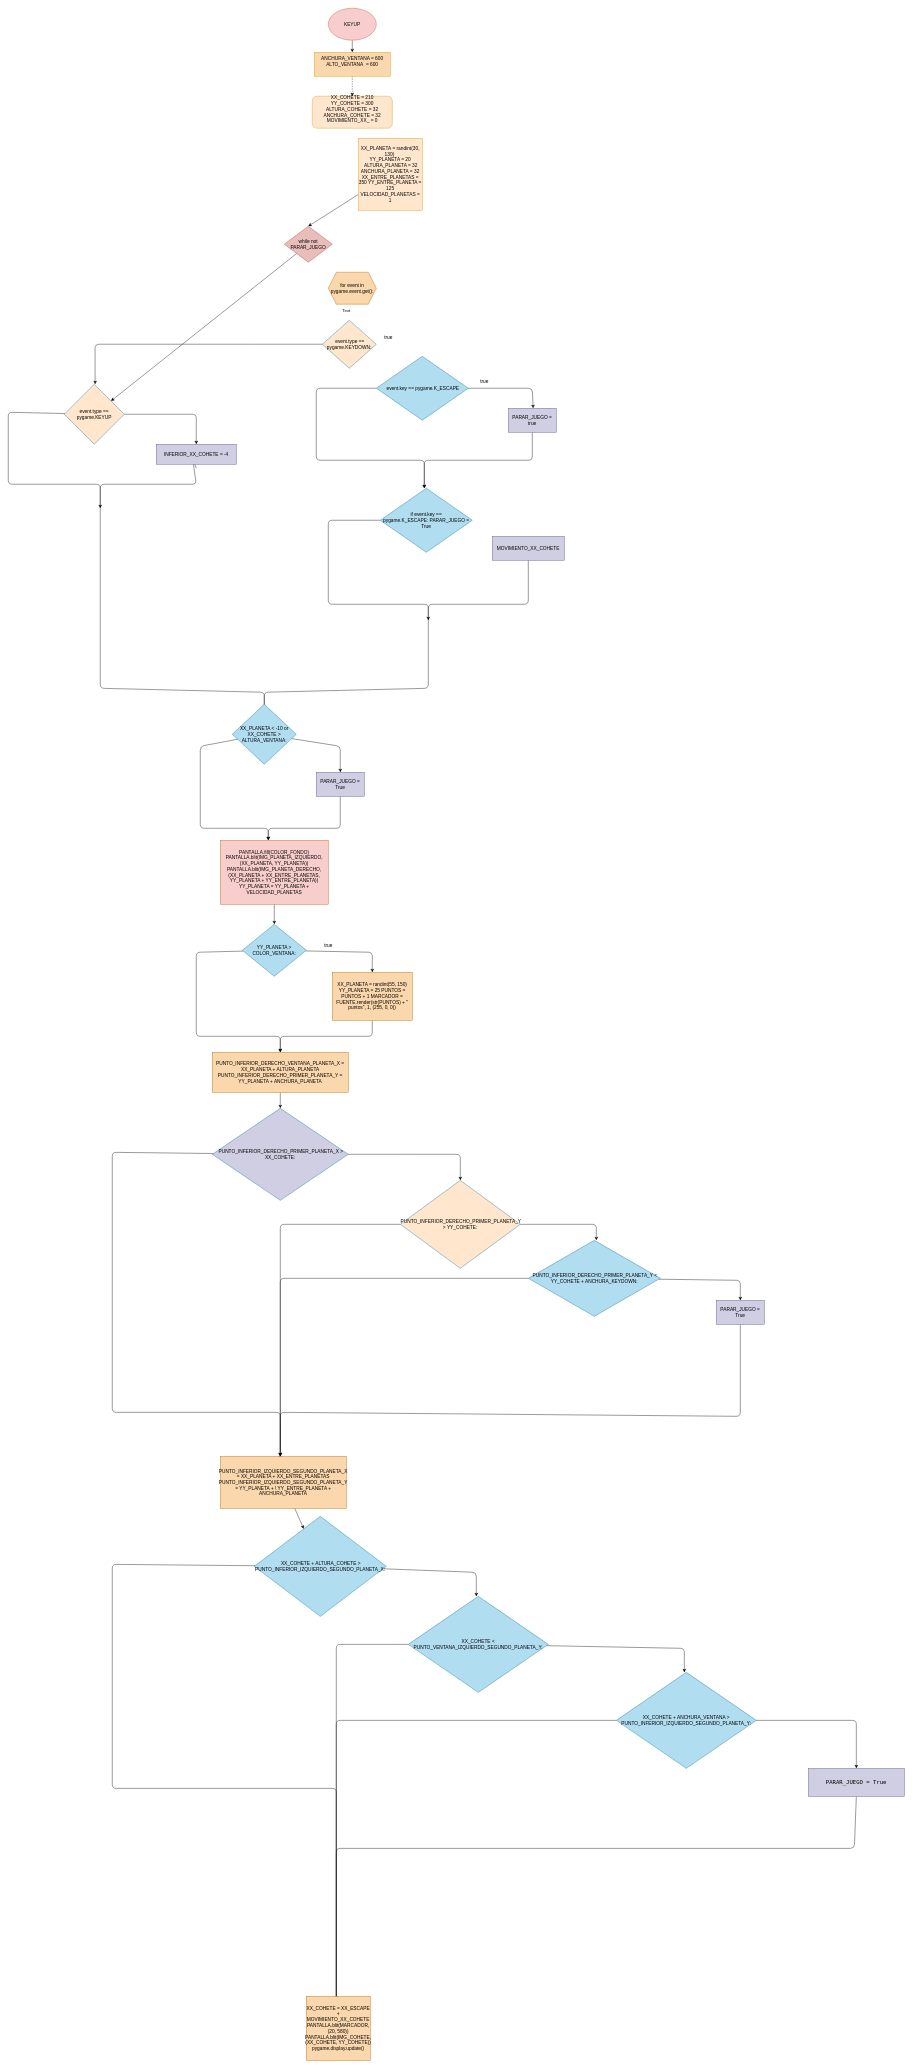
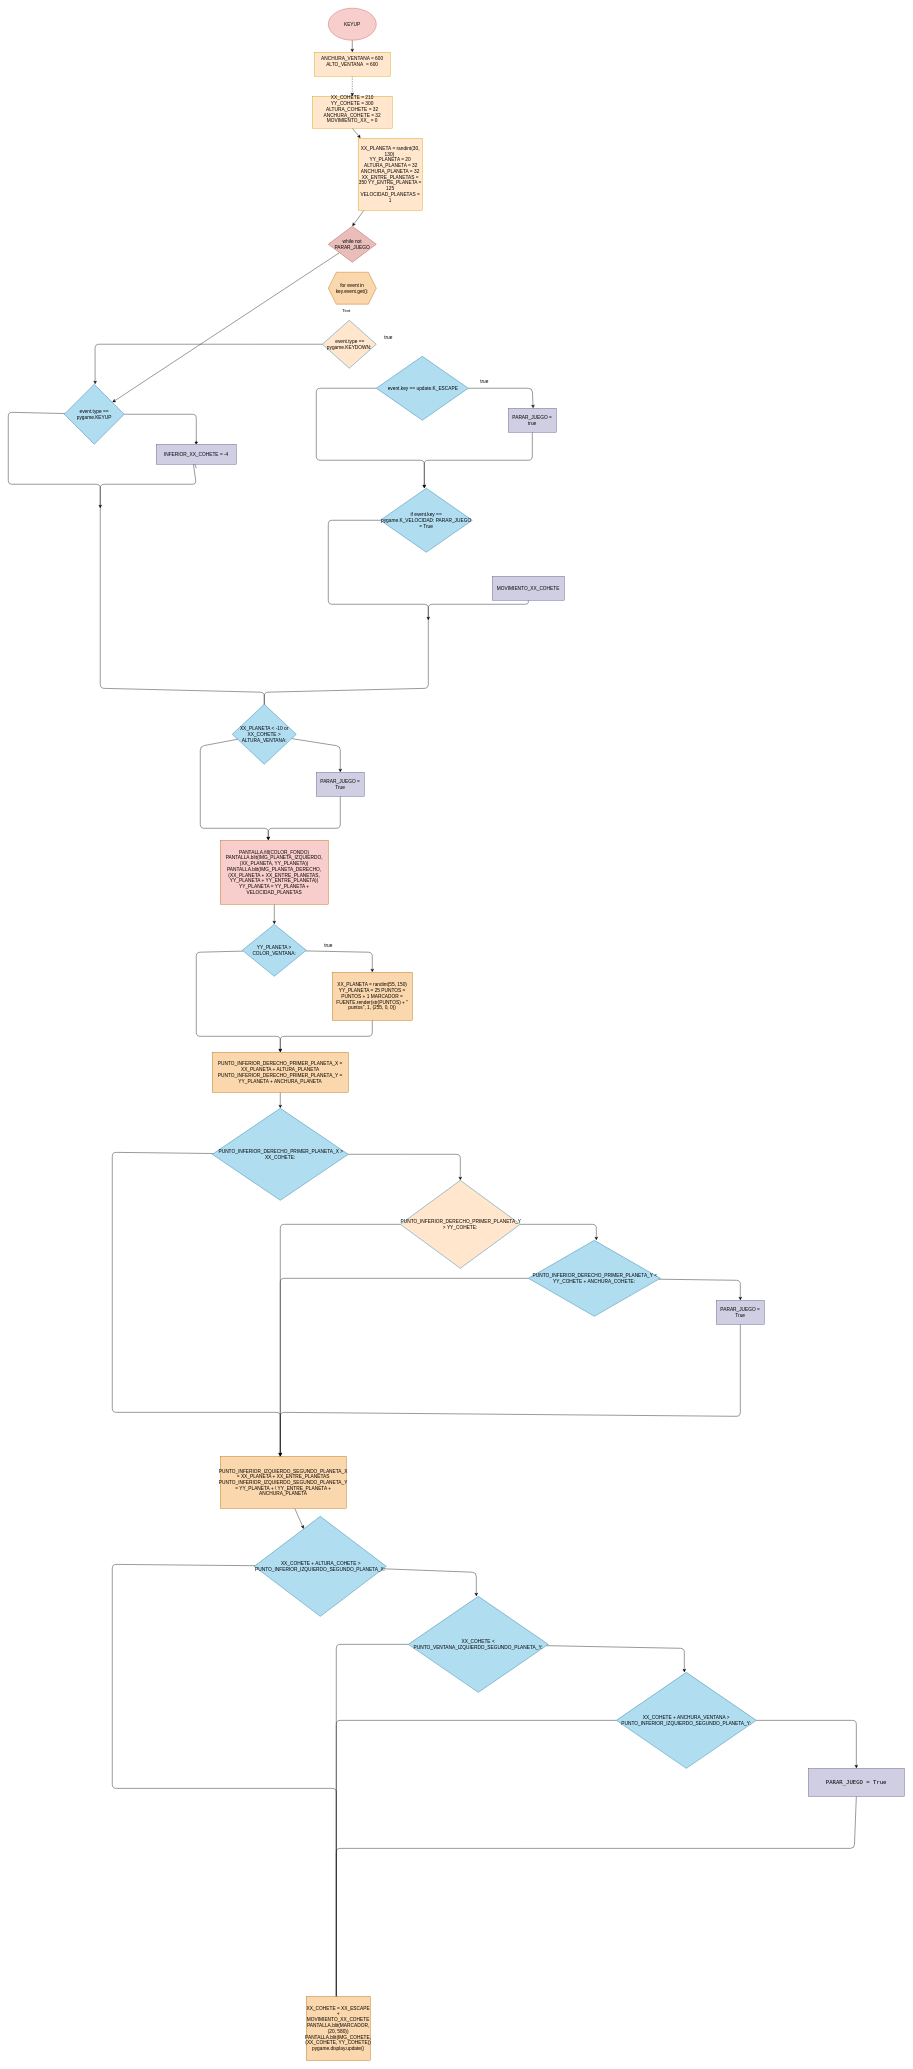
(352, 64) -> (352, 64)
(352, 112) -> (352, 112)
none -> (358, 135)
(308, 244) -> (352, 244)
(352, 288) -> (352, 288)
(422, 388) -> (422, 388)
(94, 414) -> (94, 414)
(196, 440) -> (196, 440)
(426, 520) -> (426, 520)
(528, 548) -> (528, 588)
(280, 1072) -> (280, 1072)
(280, 1154) -> (280, 1154)
(594, 1278) -> (594, 1278)
